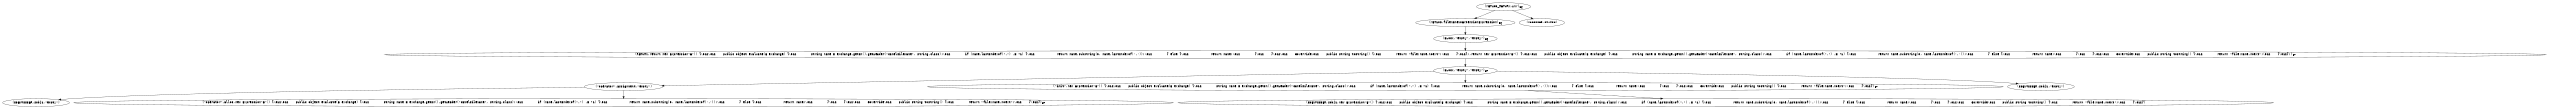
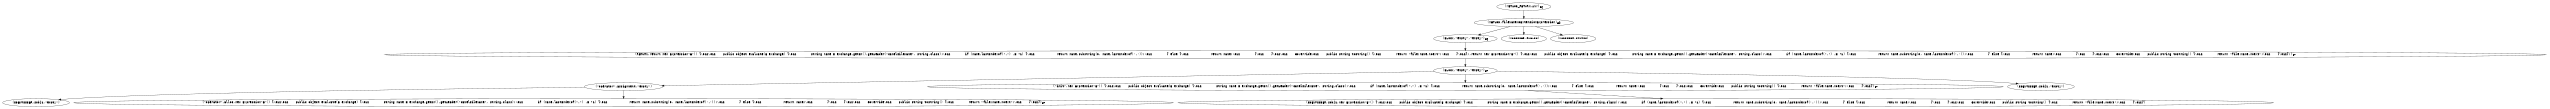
(1522, 14) -> (1548, 30)
(1500, 22) -> (1559, 22)
none -> (1524, 39)
